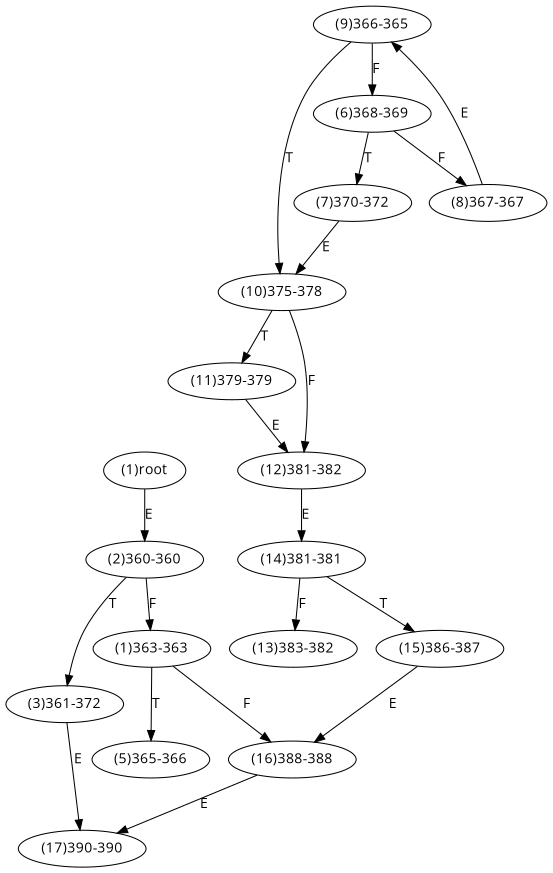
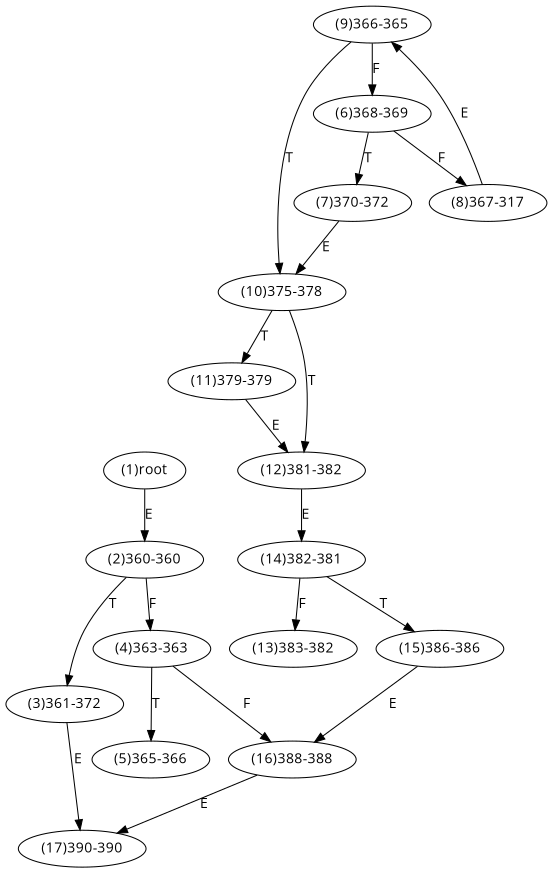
(488, 203) -> (488, 203)
(312, 381) -> (312, 381)
(302, 560) -> (302, 560)
(152, 649) -> (152, 649)
(440, 649) -> (440, 649)
